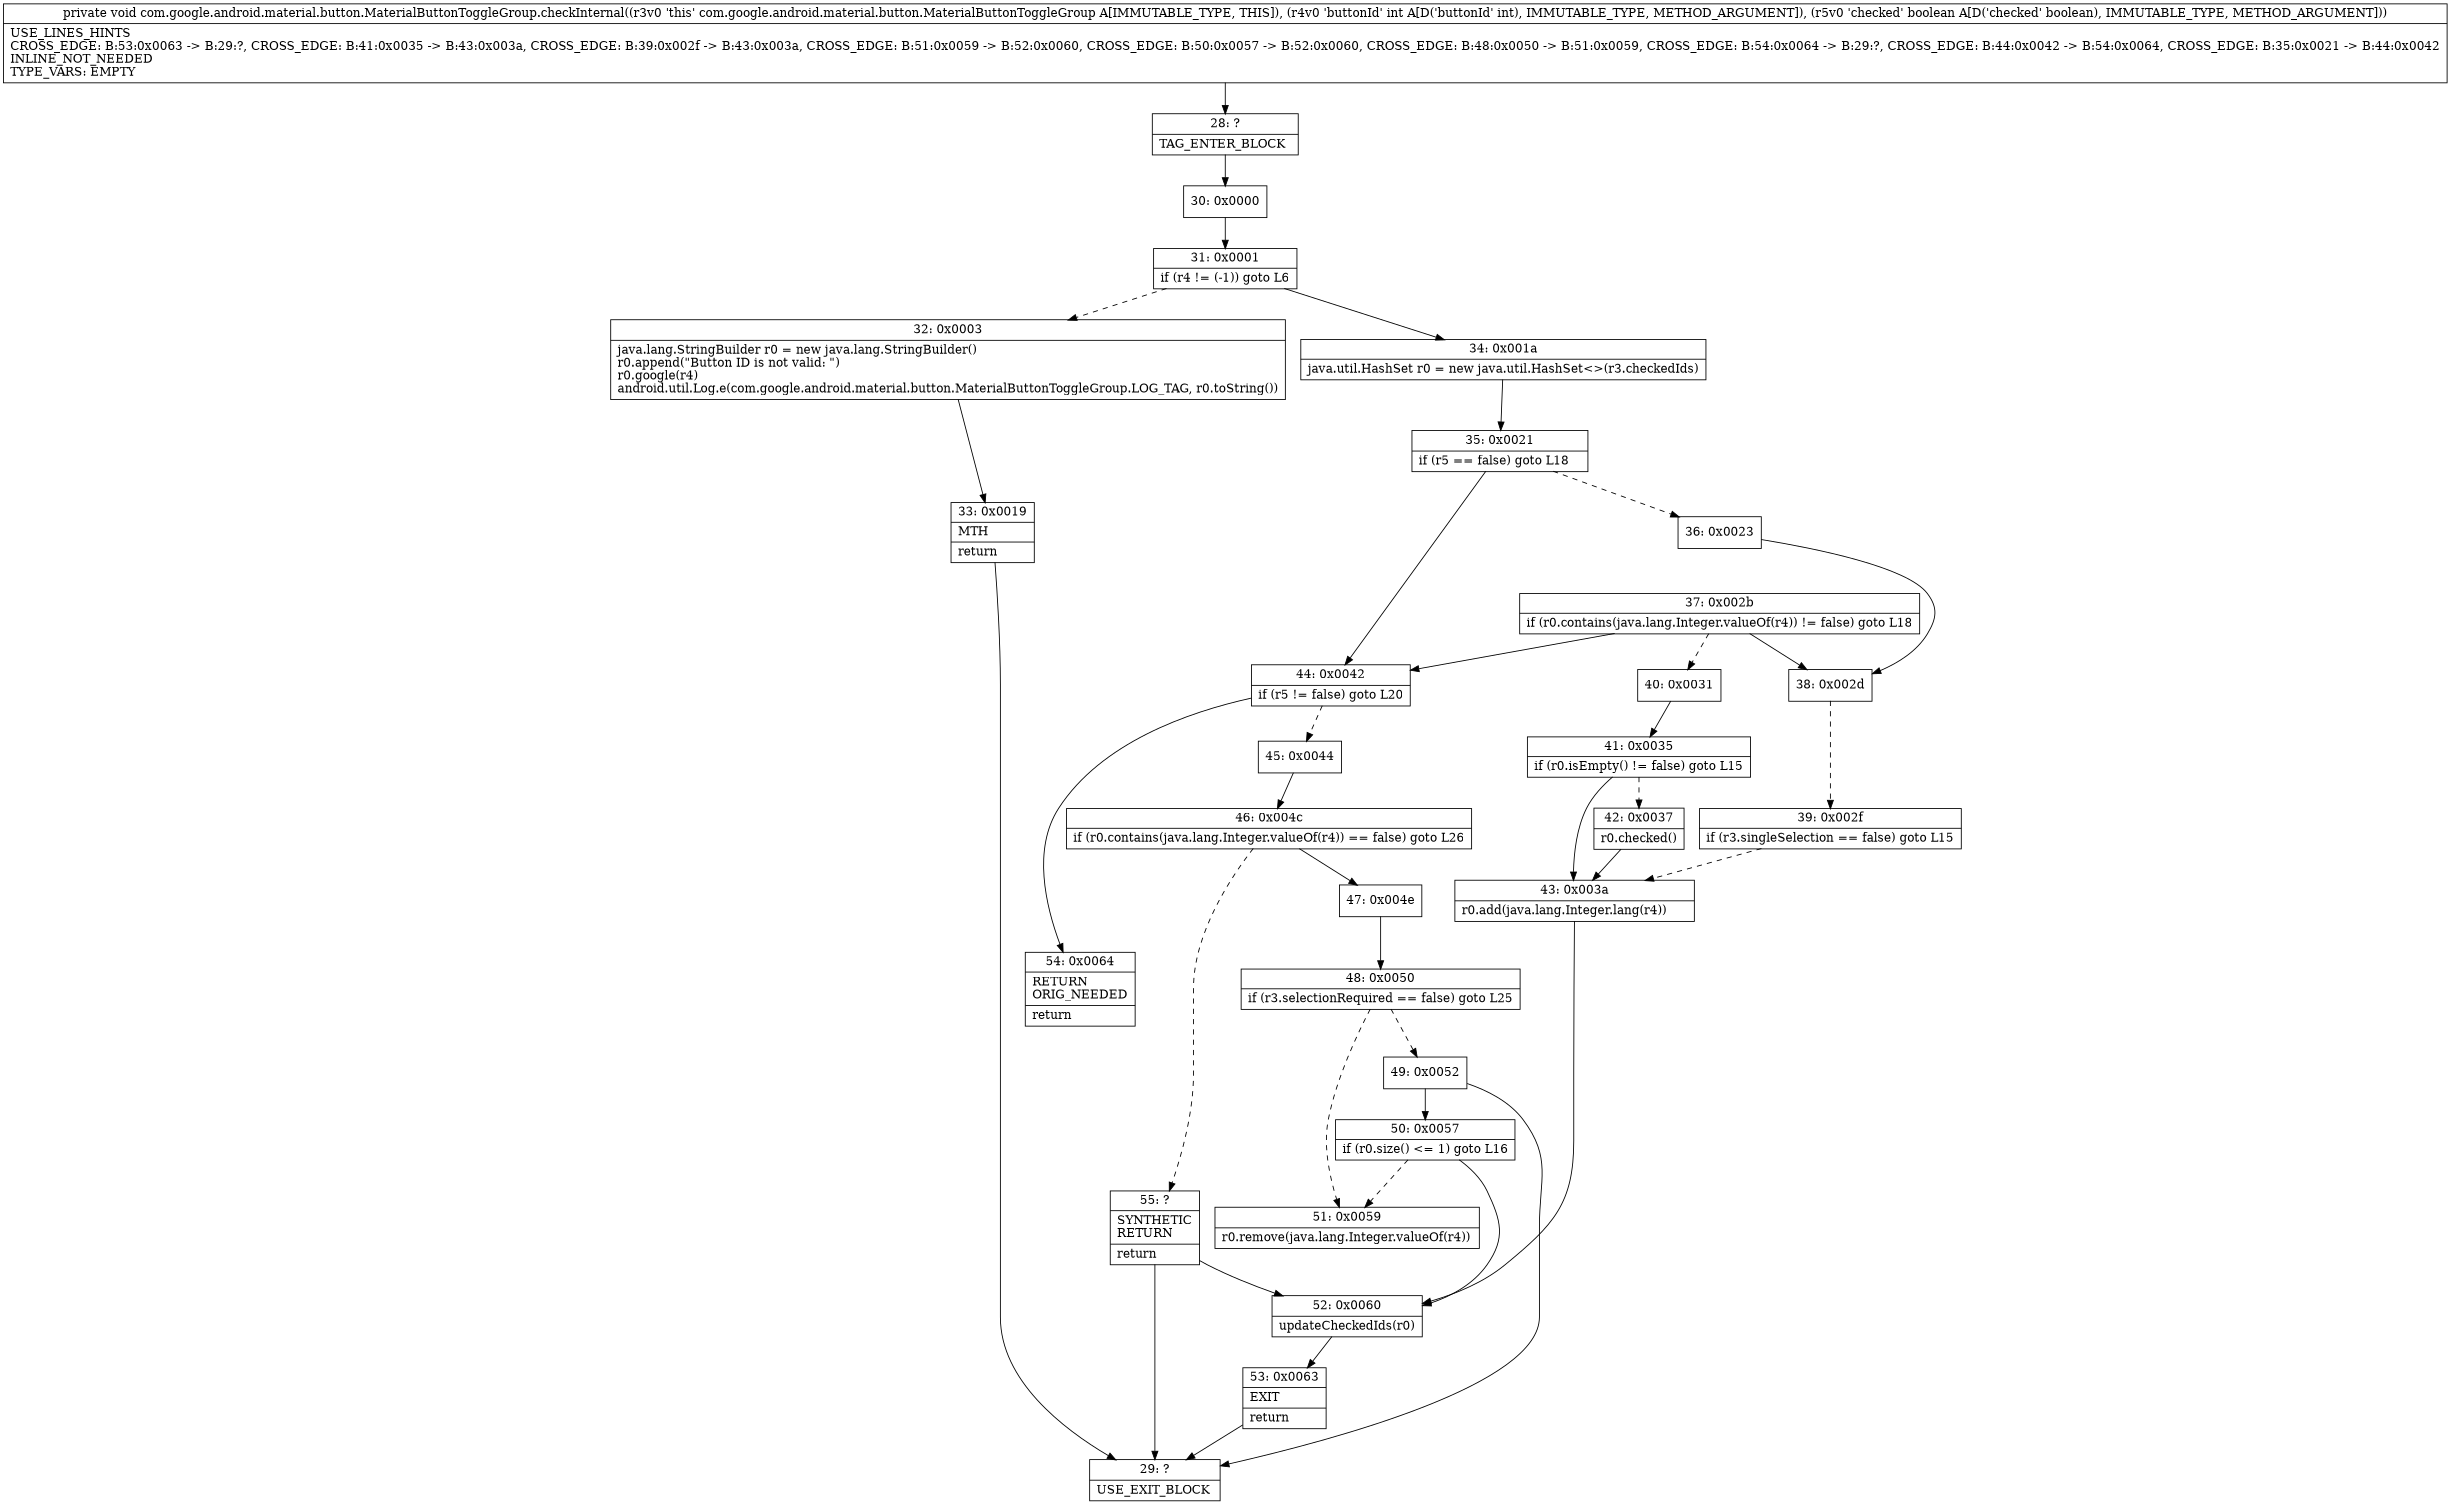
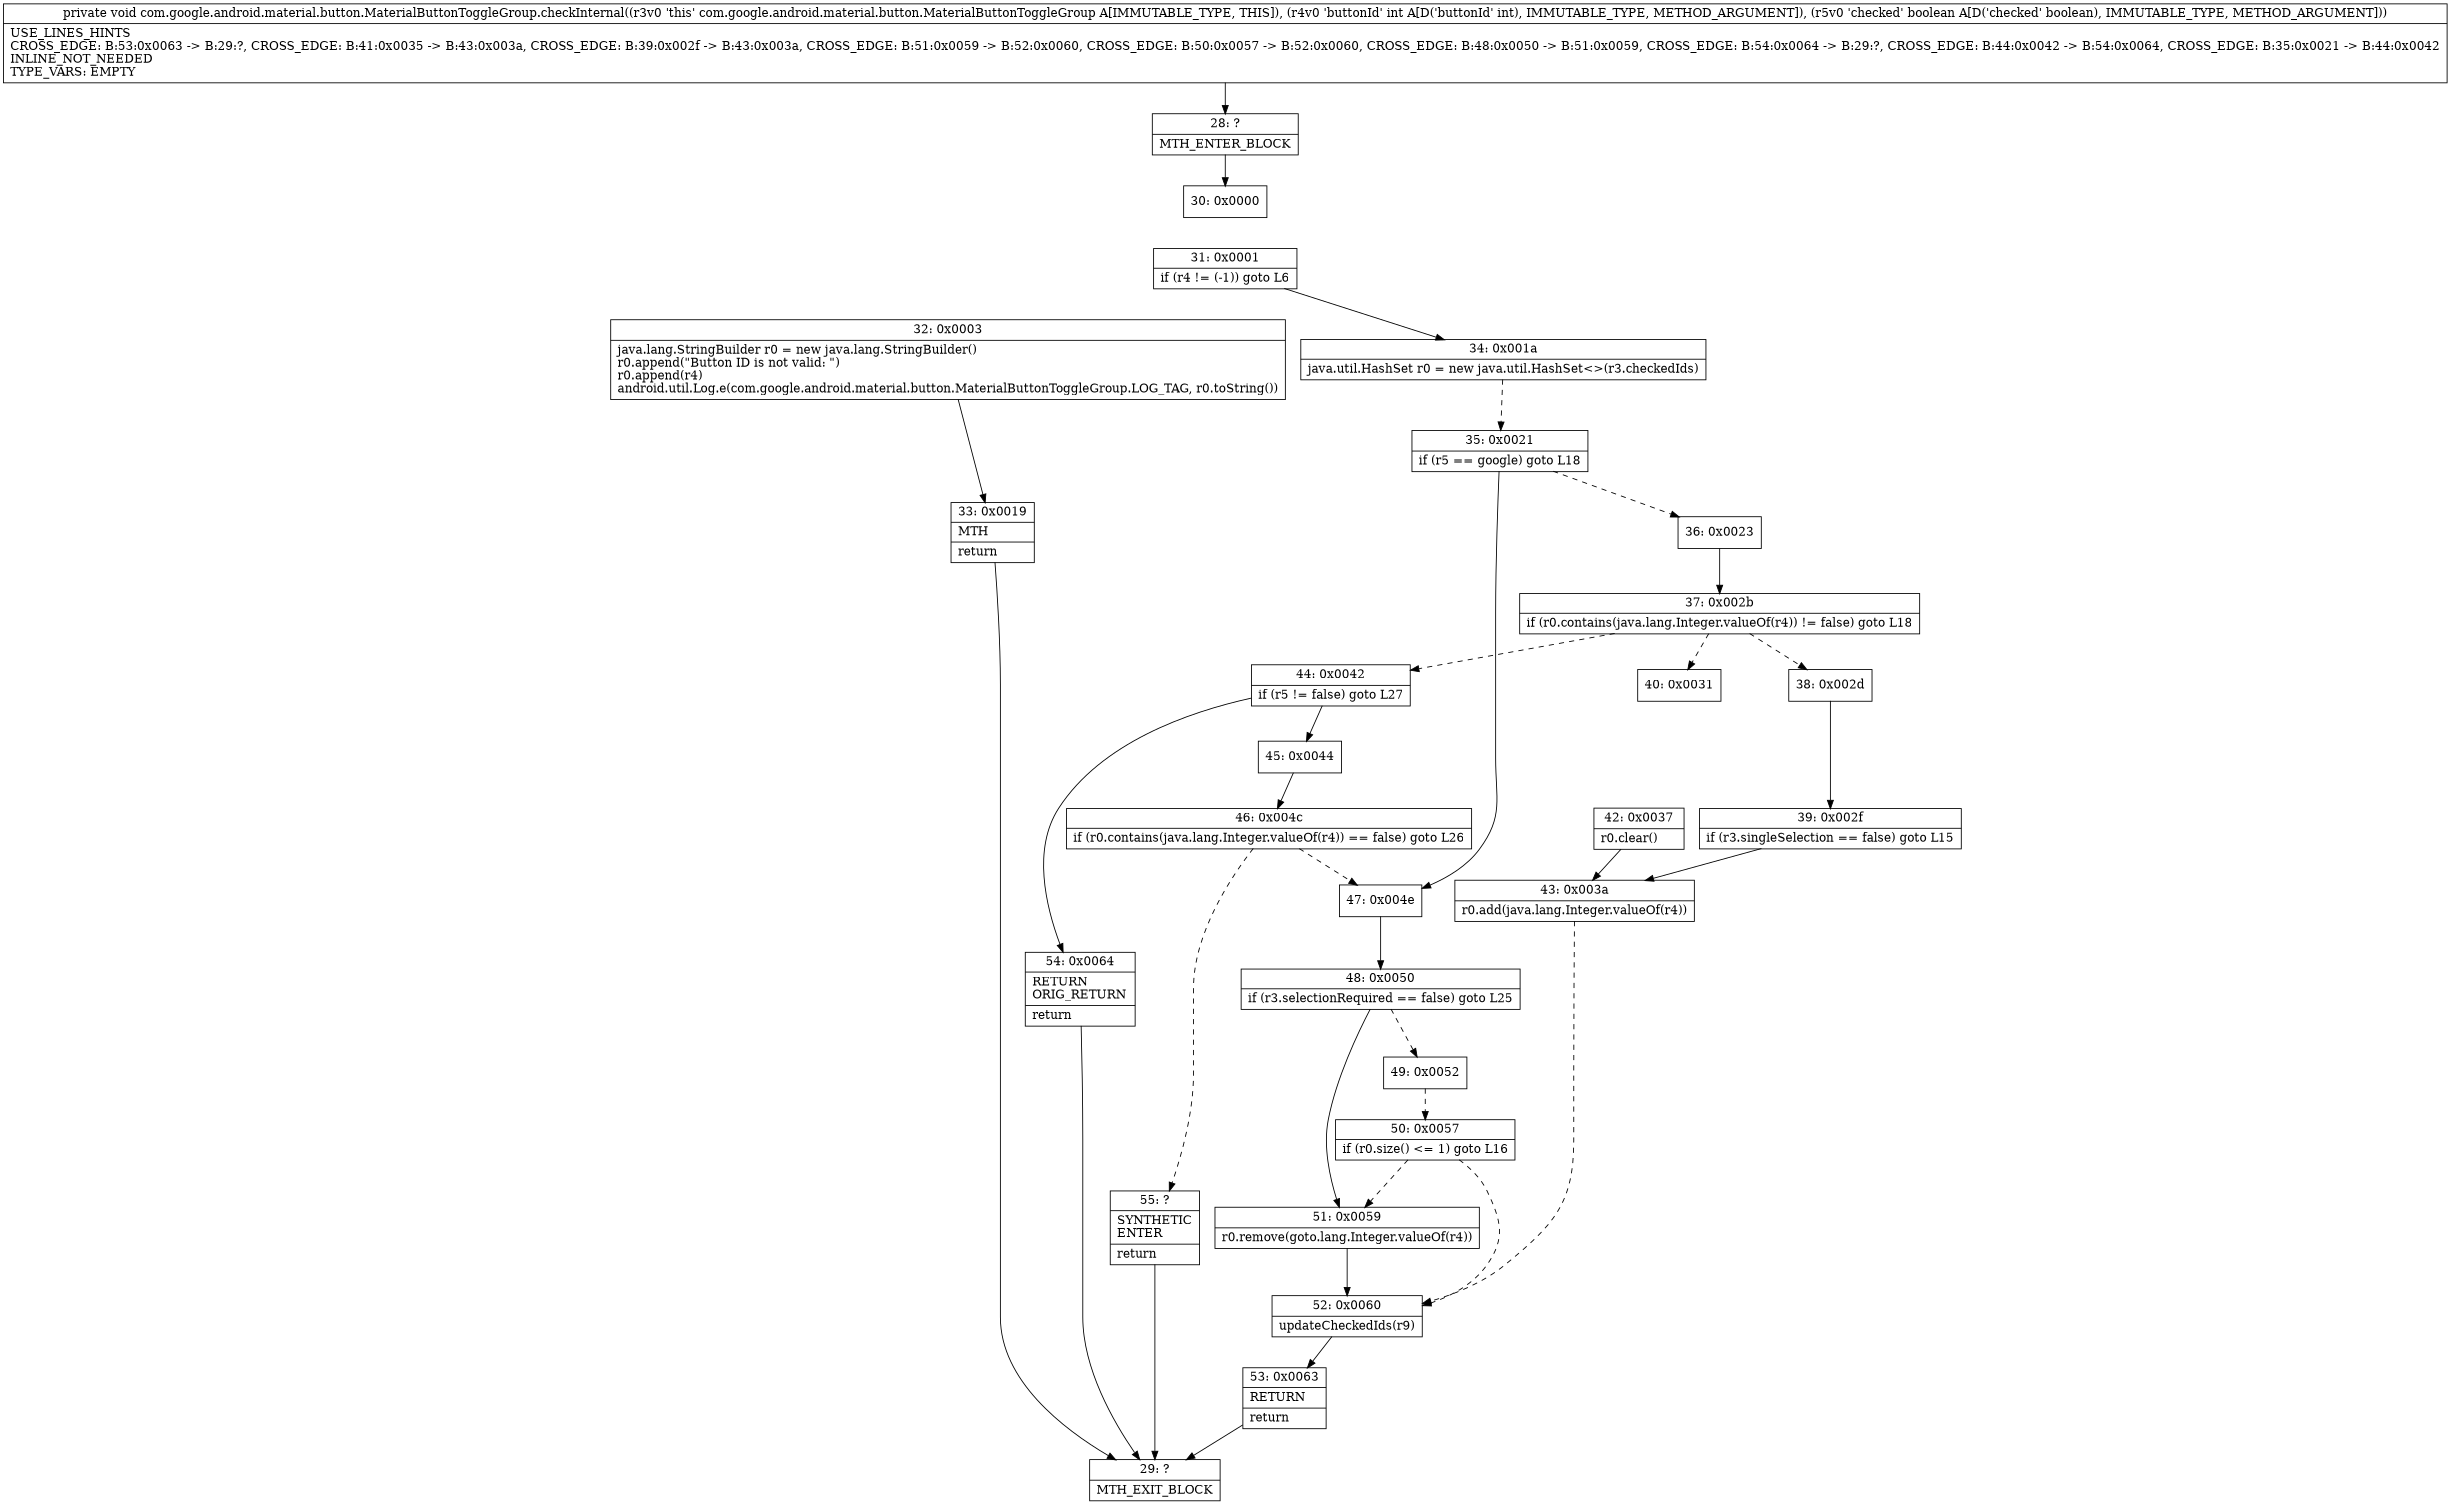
(1223, 144) -> (1225, 144)
(1225, 229) -> none
(1121, 303) -> none
(658, 376) -> (660, 376)
(1502, 401) -> (1502, 401)
(1494, 461) -> (1500, 461)
(1418, 565) -> (1496, 693)
(1897, 574) -> (1720, 567)
(1775, 649) -> (1775, 649)
(1517, 651) -> (1517, 651)
(1331, 695) -> (1331, 695)
(1316, 720) -> (1316, 720)
(1830, 751) -> (1830, 751)
(1639, 757) -> none
(1639, 839) -> (1630, 839)
(1707, 863) -> (1707, 863)
(1325, 865) -> (1325, 865)
(1564, 911) -> (1575, 911)
(1080, 995) -> (1079, 995)
(1425, 1100) -> (1425, 1100)
(1333, 1101) -> (1333, 1101)
(1573, 1147) -> (1573, 1147)
(1145, 1233) -> (1140, 1233)
(1346, 1238) -> (1347, 1238)
(1498, 1241) -> (1498, 1241)
(1236, 1278) -> (1347, 1268)
(1347, 1326) -> (1347, 1326)
(1518, 1353) -> (1083, 1245)
(1265, 1397) -> (1278, 1397)
(1154, 1490) -> (1155, 1490)
